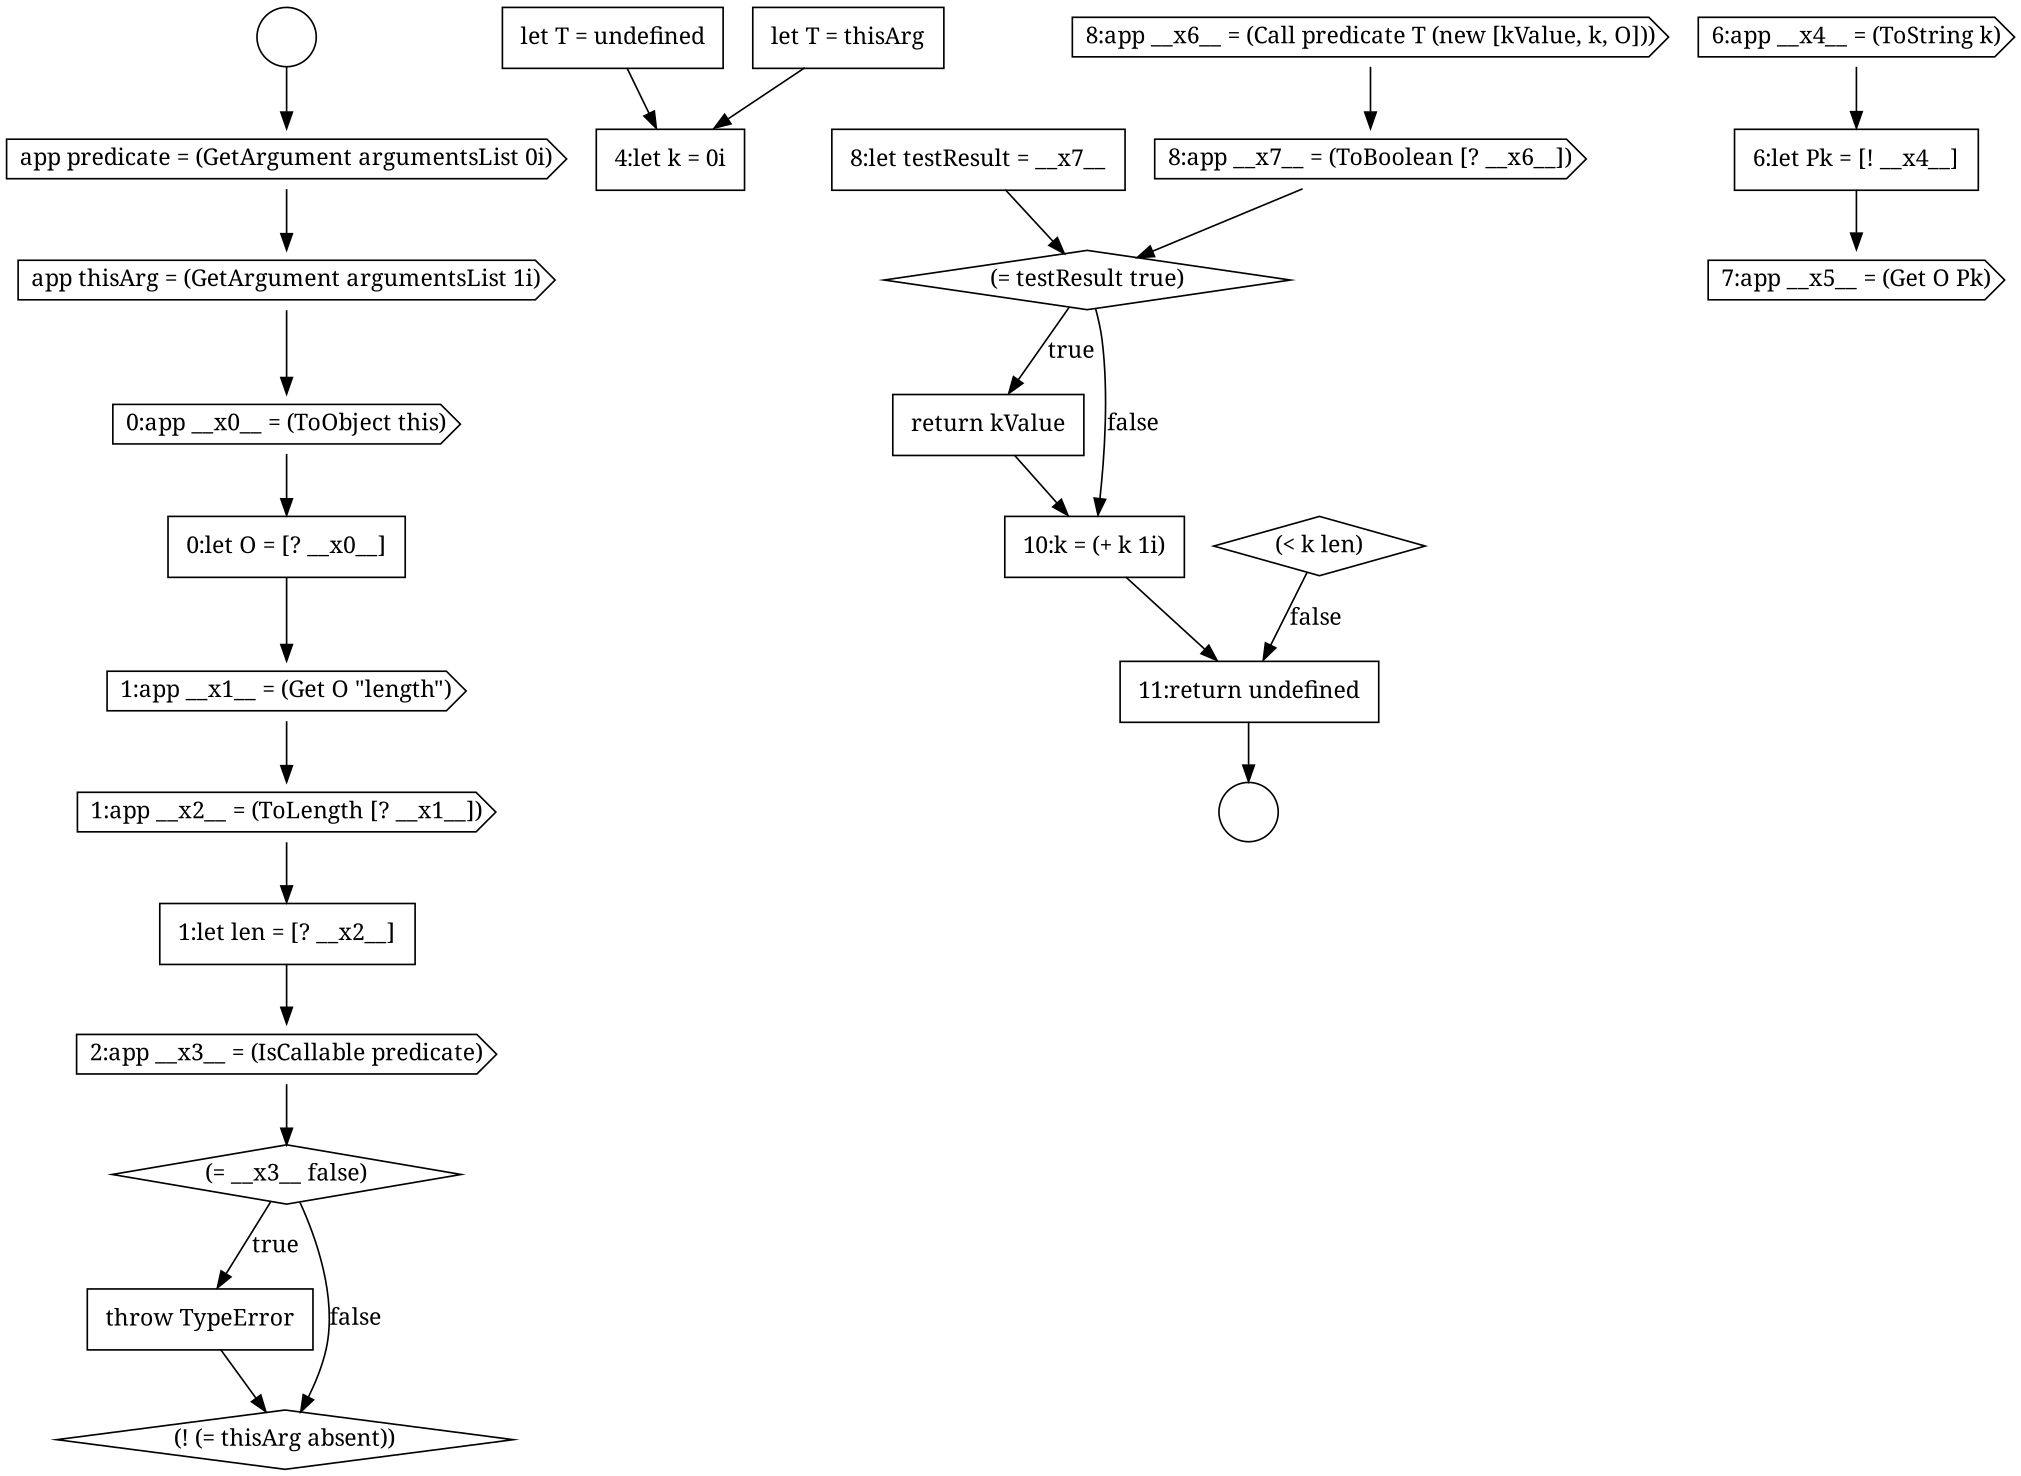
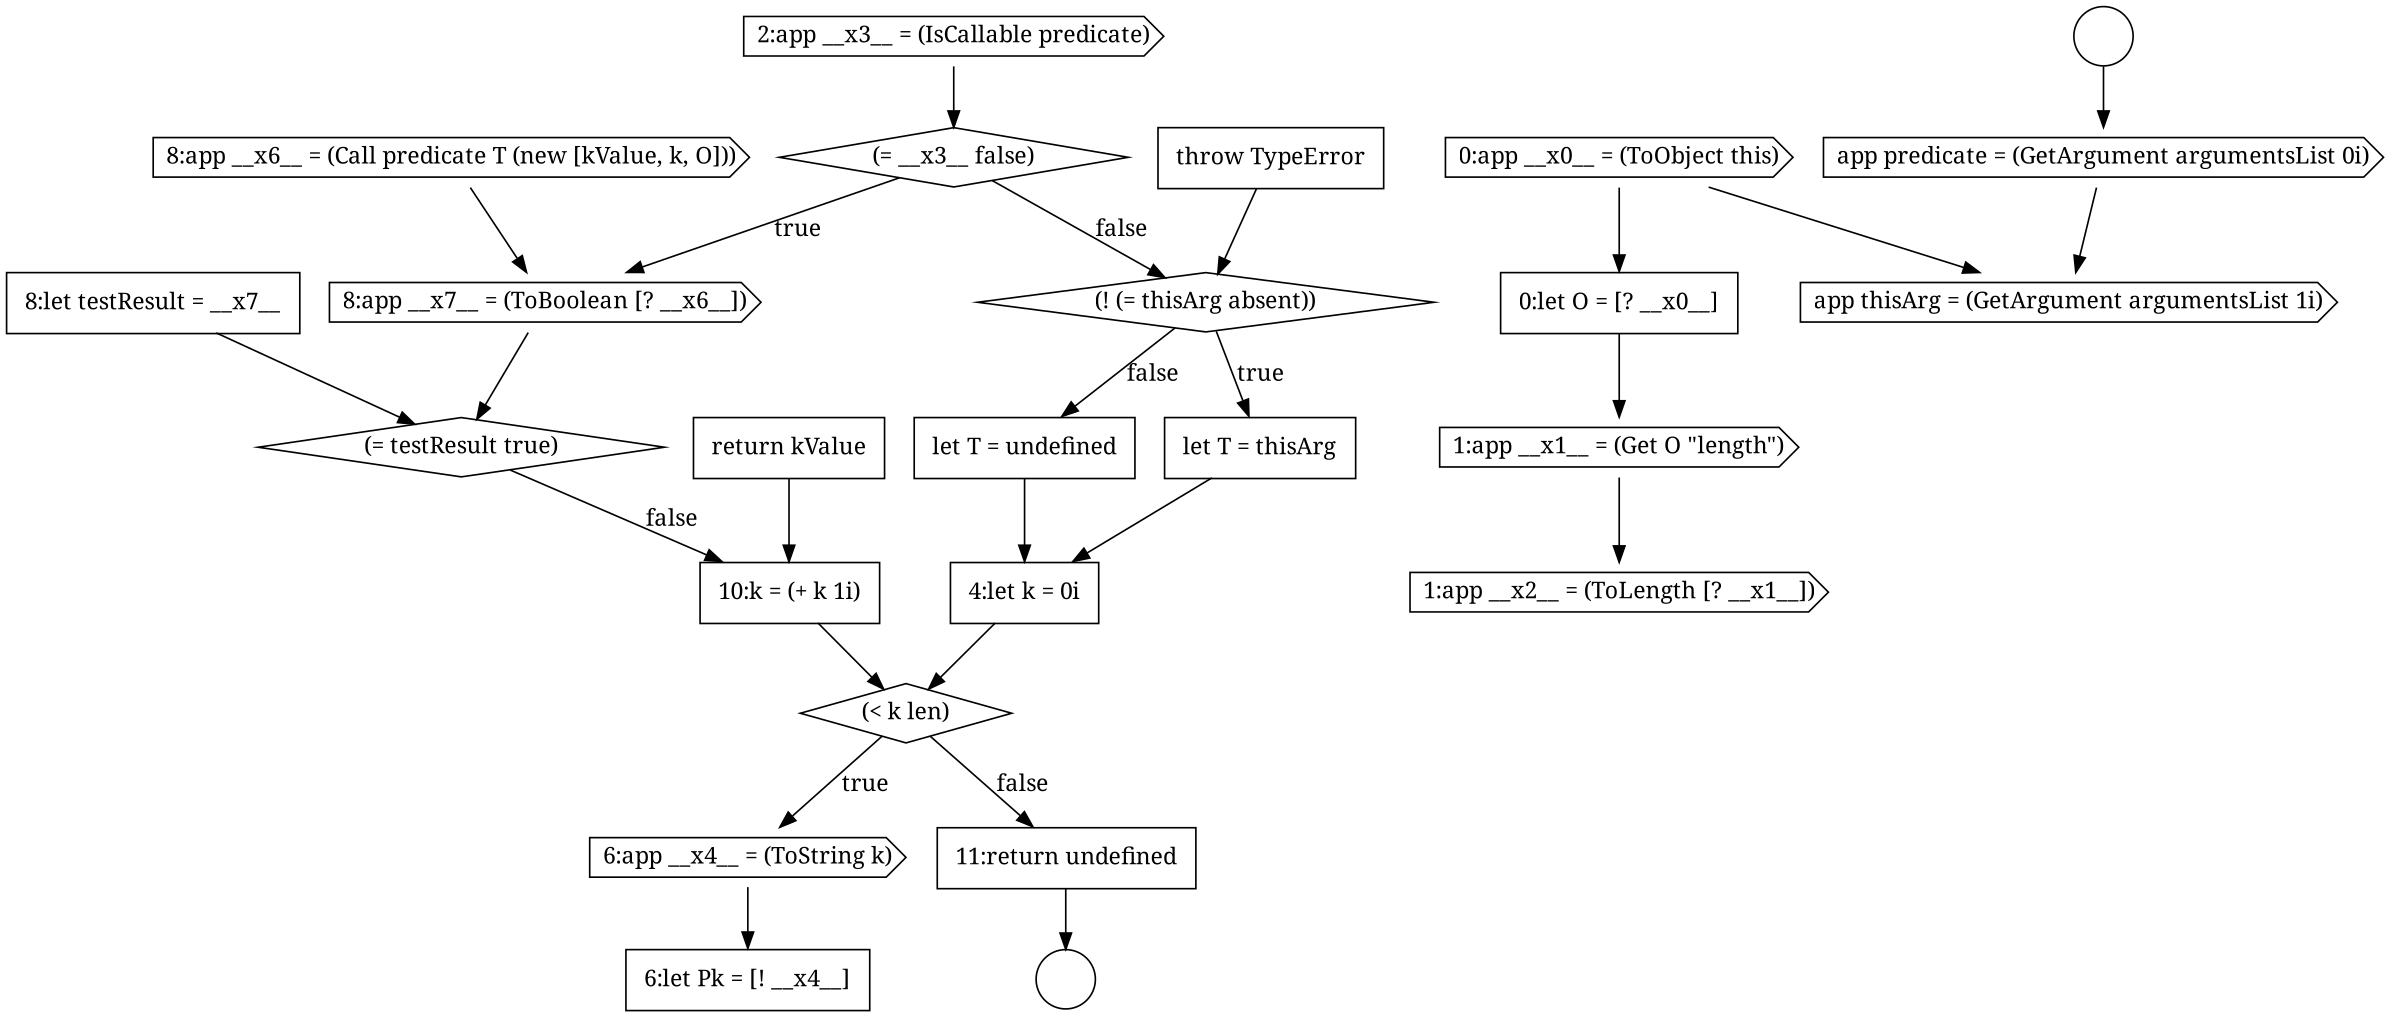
(1856, 280) -> none
(287, 344) -> (1836, 227)
(1044, 344) -> none
none -> (1230, 366)
none -> (1125, 367)
(1165, 613) -> (845, 650)
none -> (968, 650)
none -> (837, 776)
(287, 933) -> none
(248, 1238) -> (771, 222)
